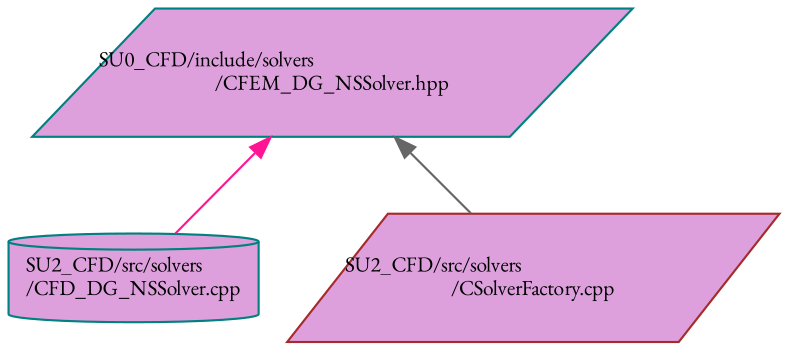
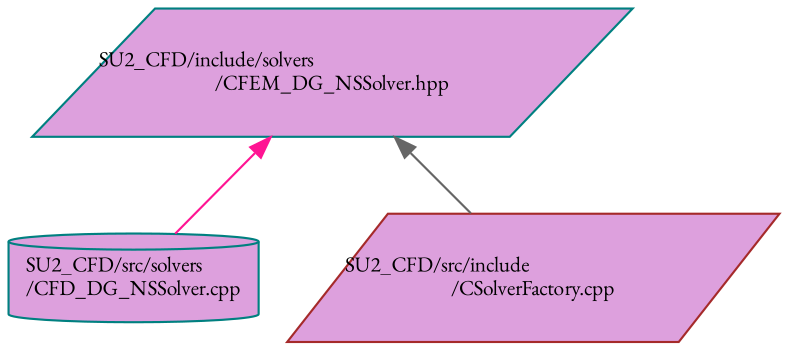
(332, 73) -> (332, 73)
(533, 278) -> (533, 278)
